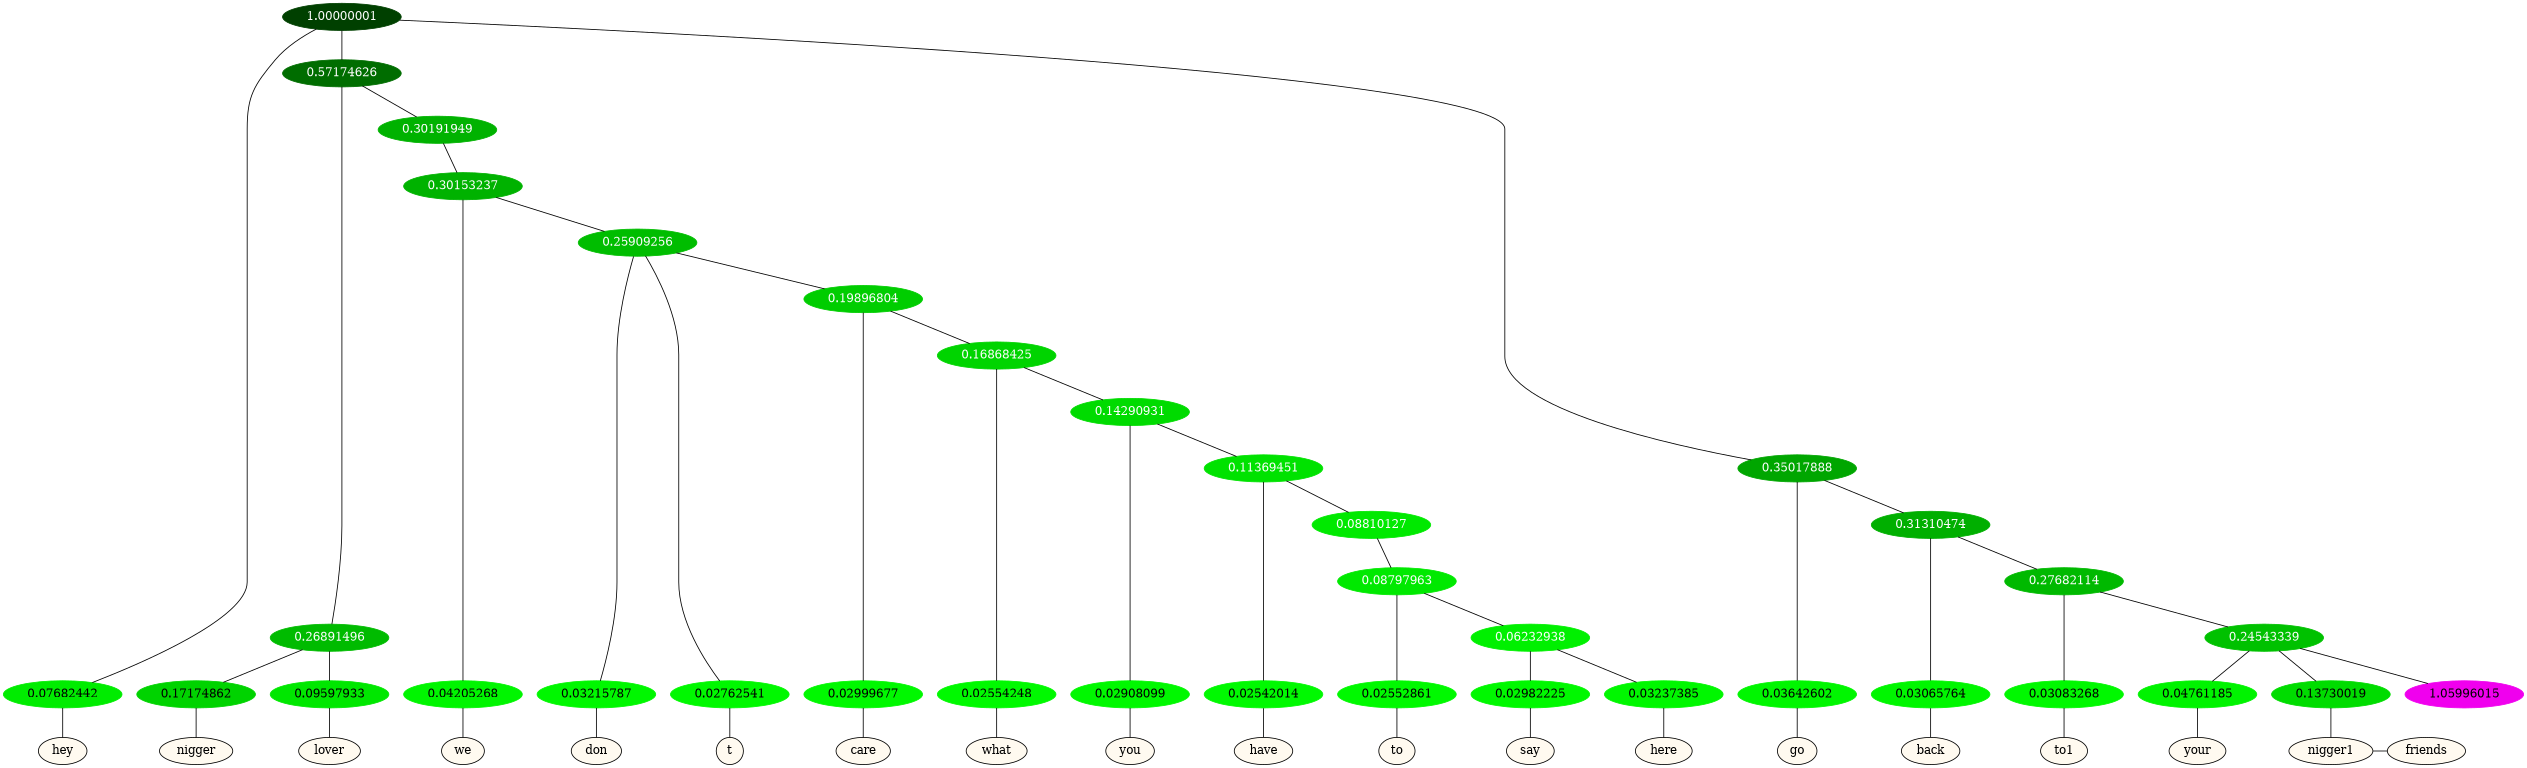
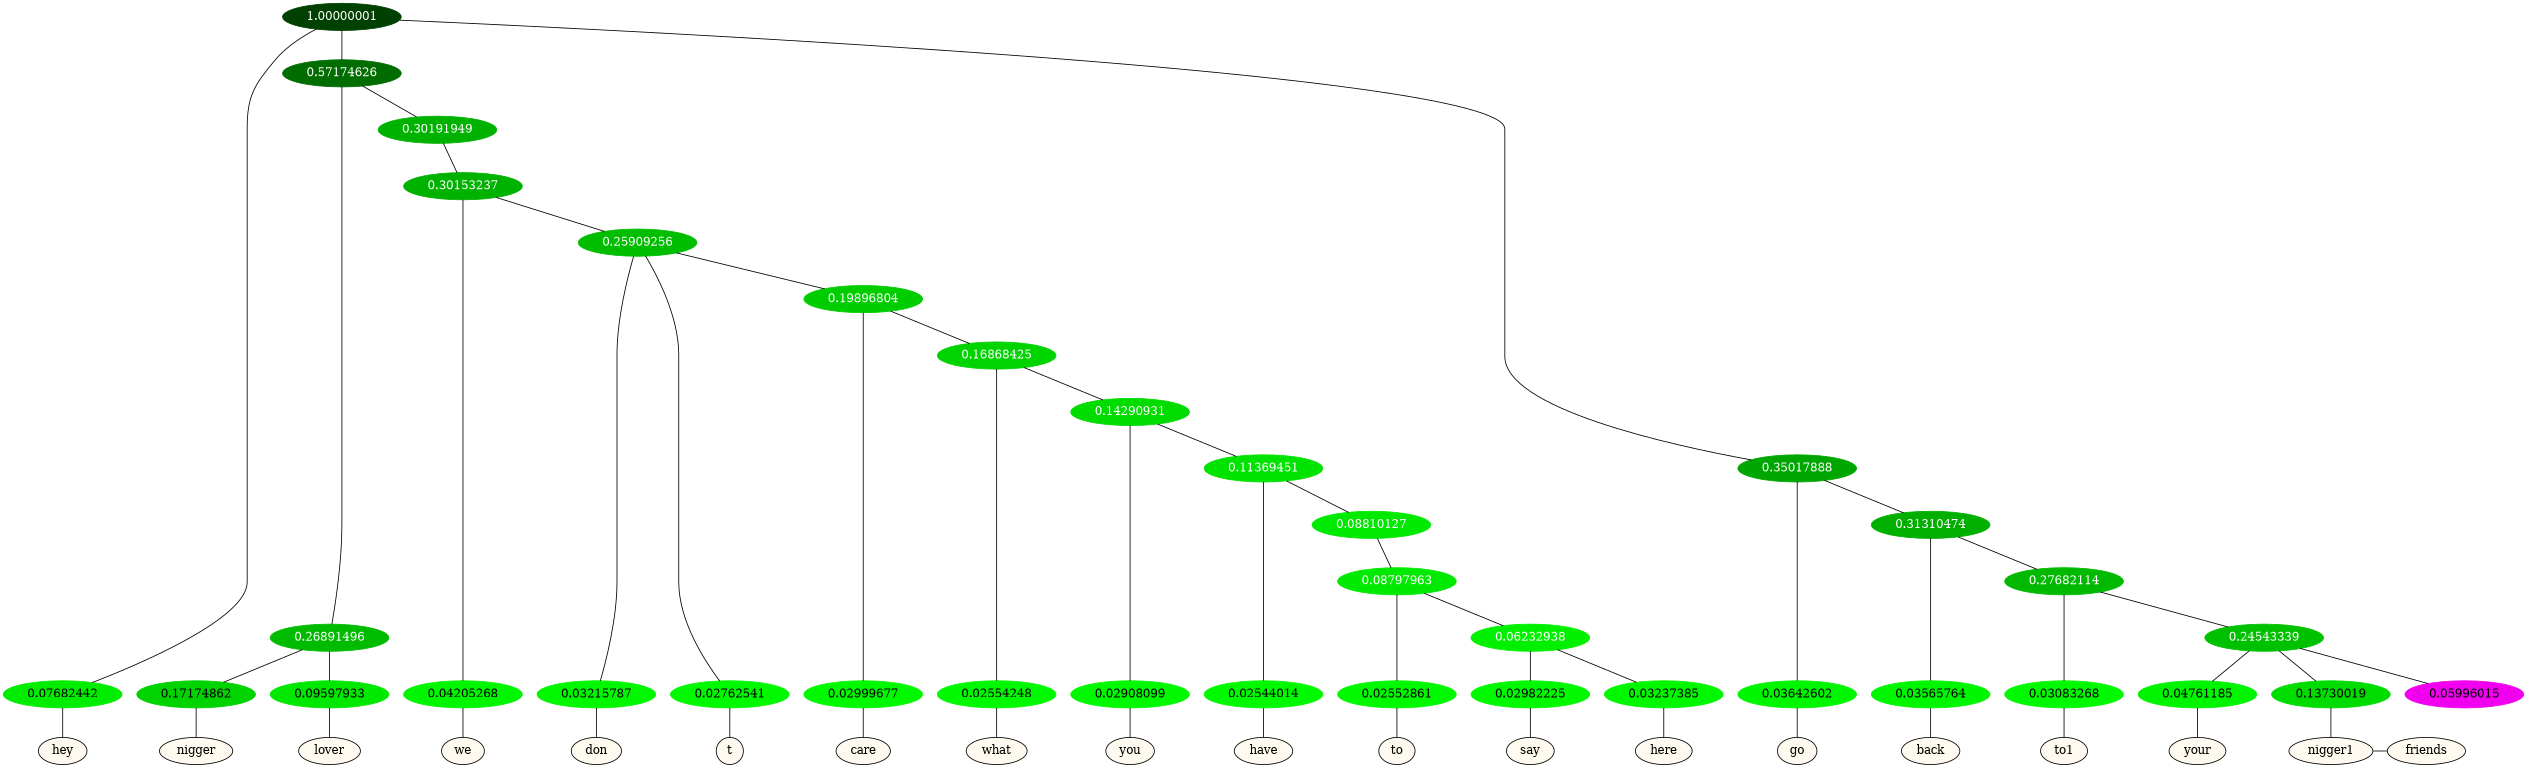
(1264, 694) -> (1264, 694)
(1931, 694) -> (1931, 694)
(2464, 694) -> (2464, 694)
